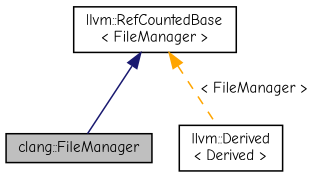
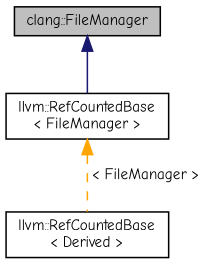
(110, 100) -> (87, 72)
(231, 148) -> (87, 235)
